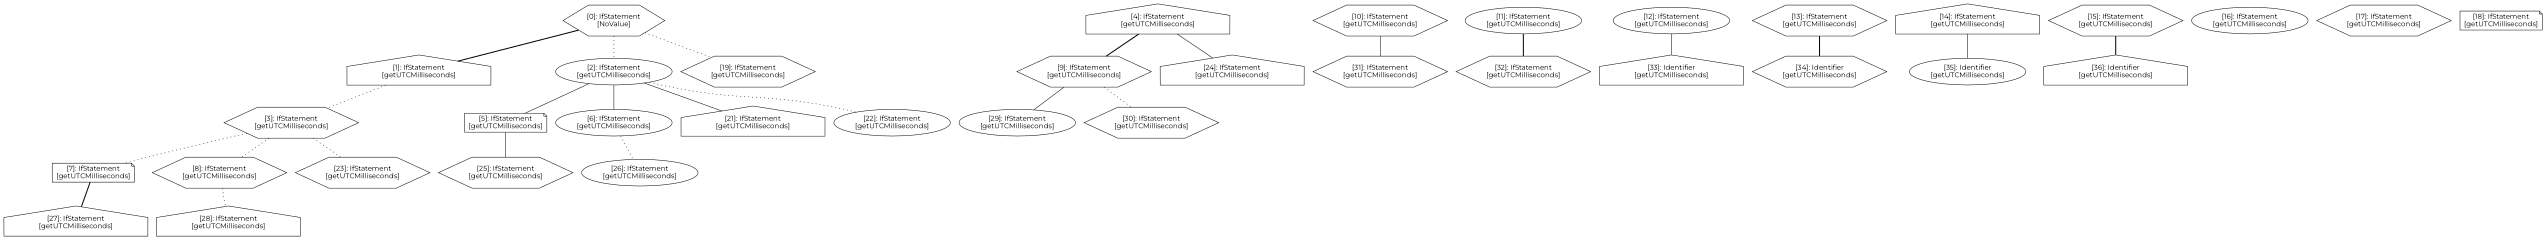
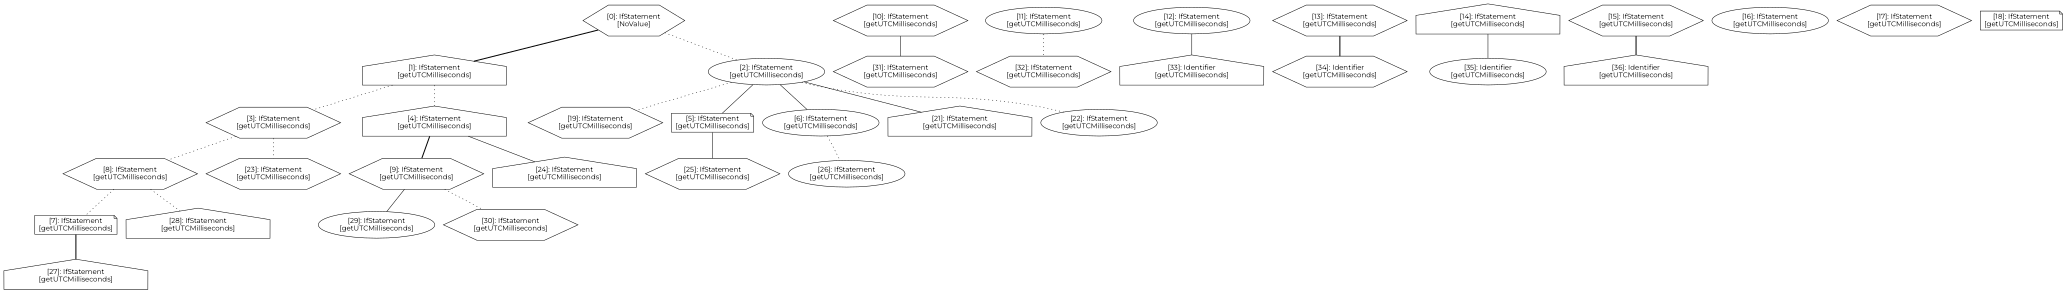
(678, 45) -> (684, 96)
(1523, 45) -> (1044, 45)
none -> (434, 96)
(186, 148) -> (100, 202)
